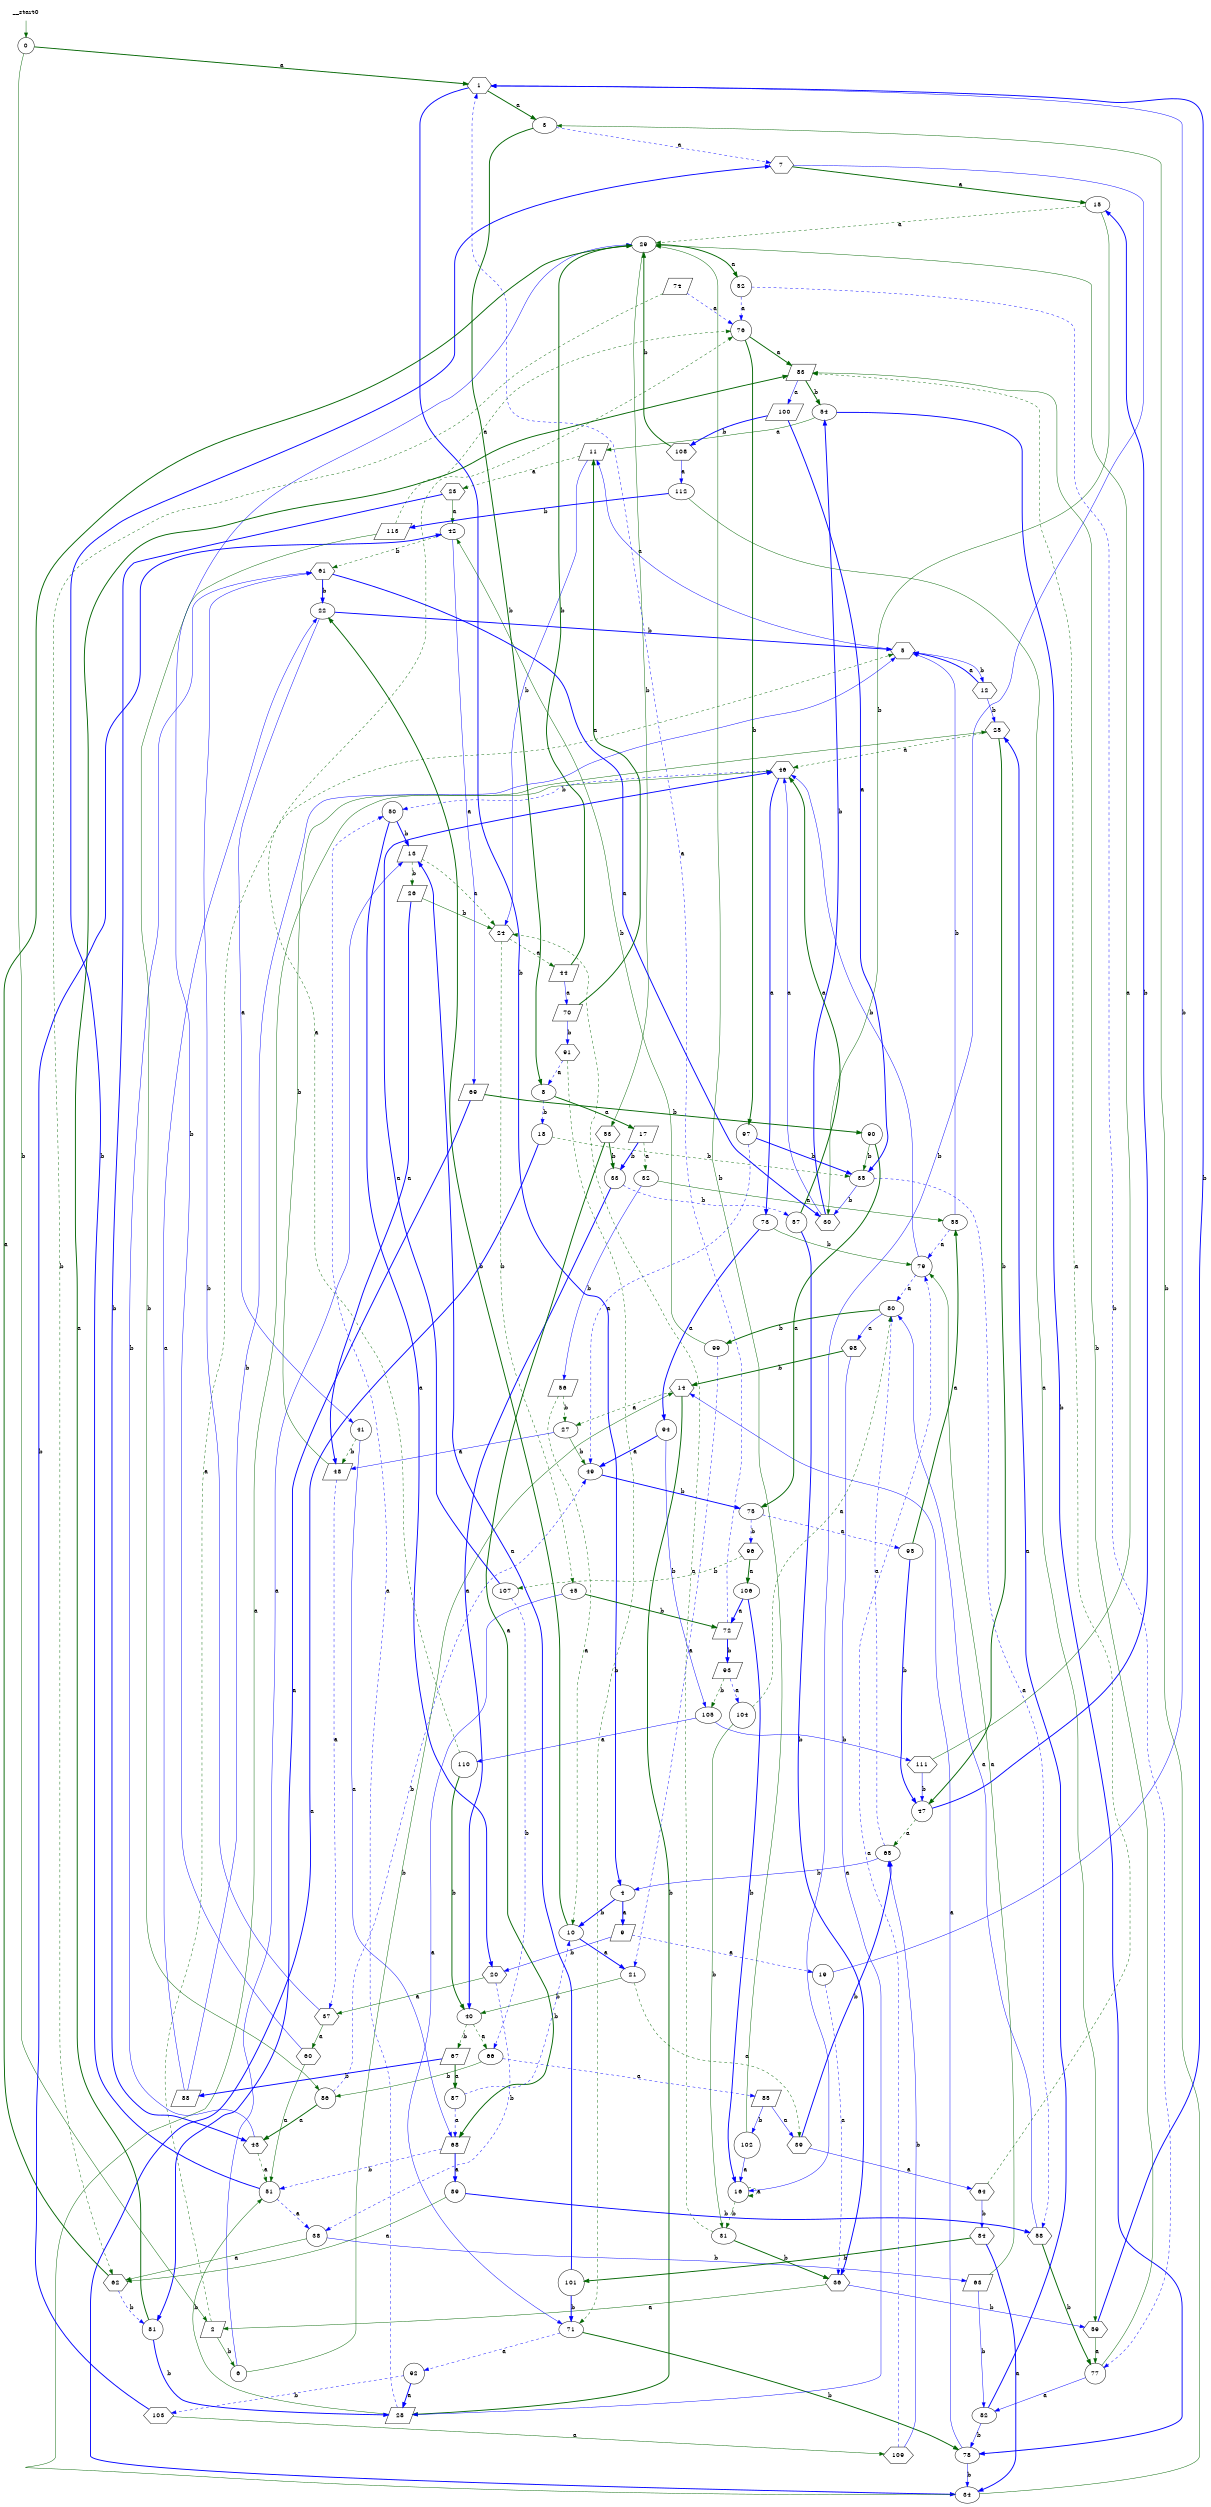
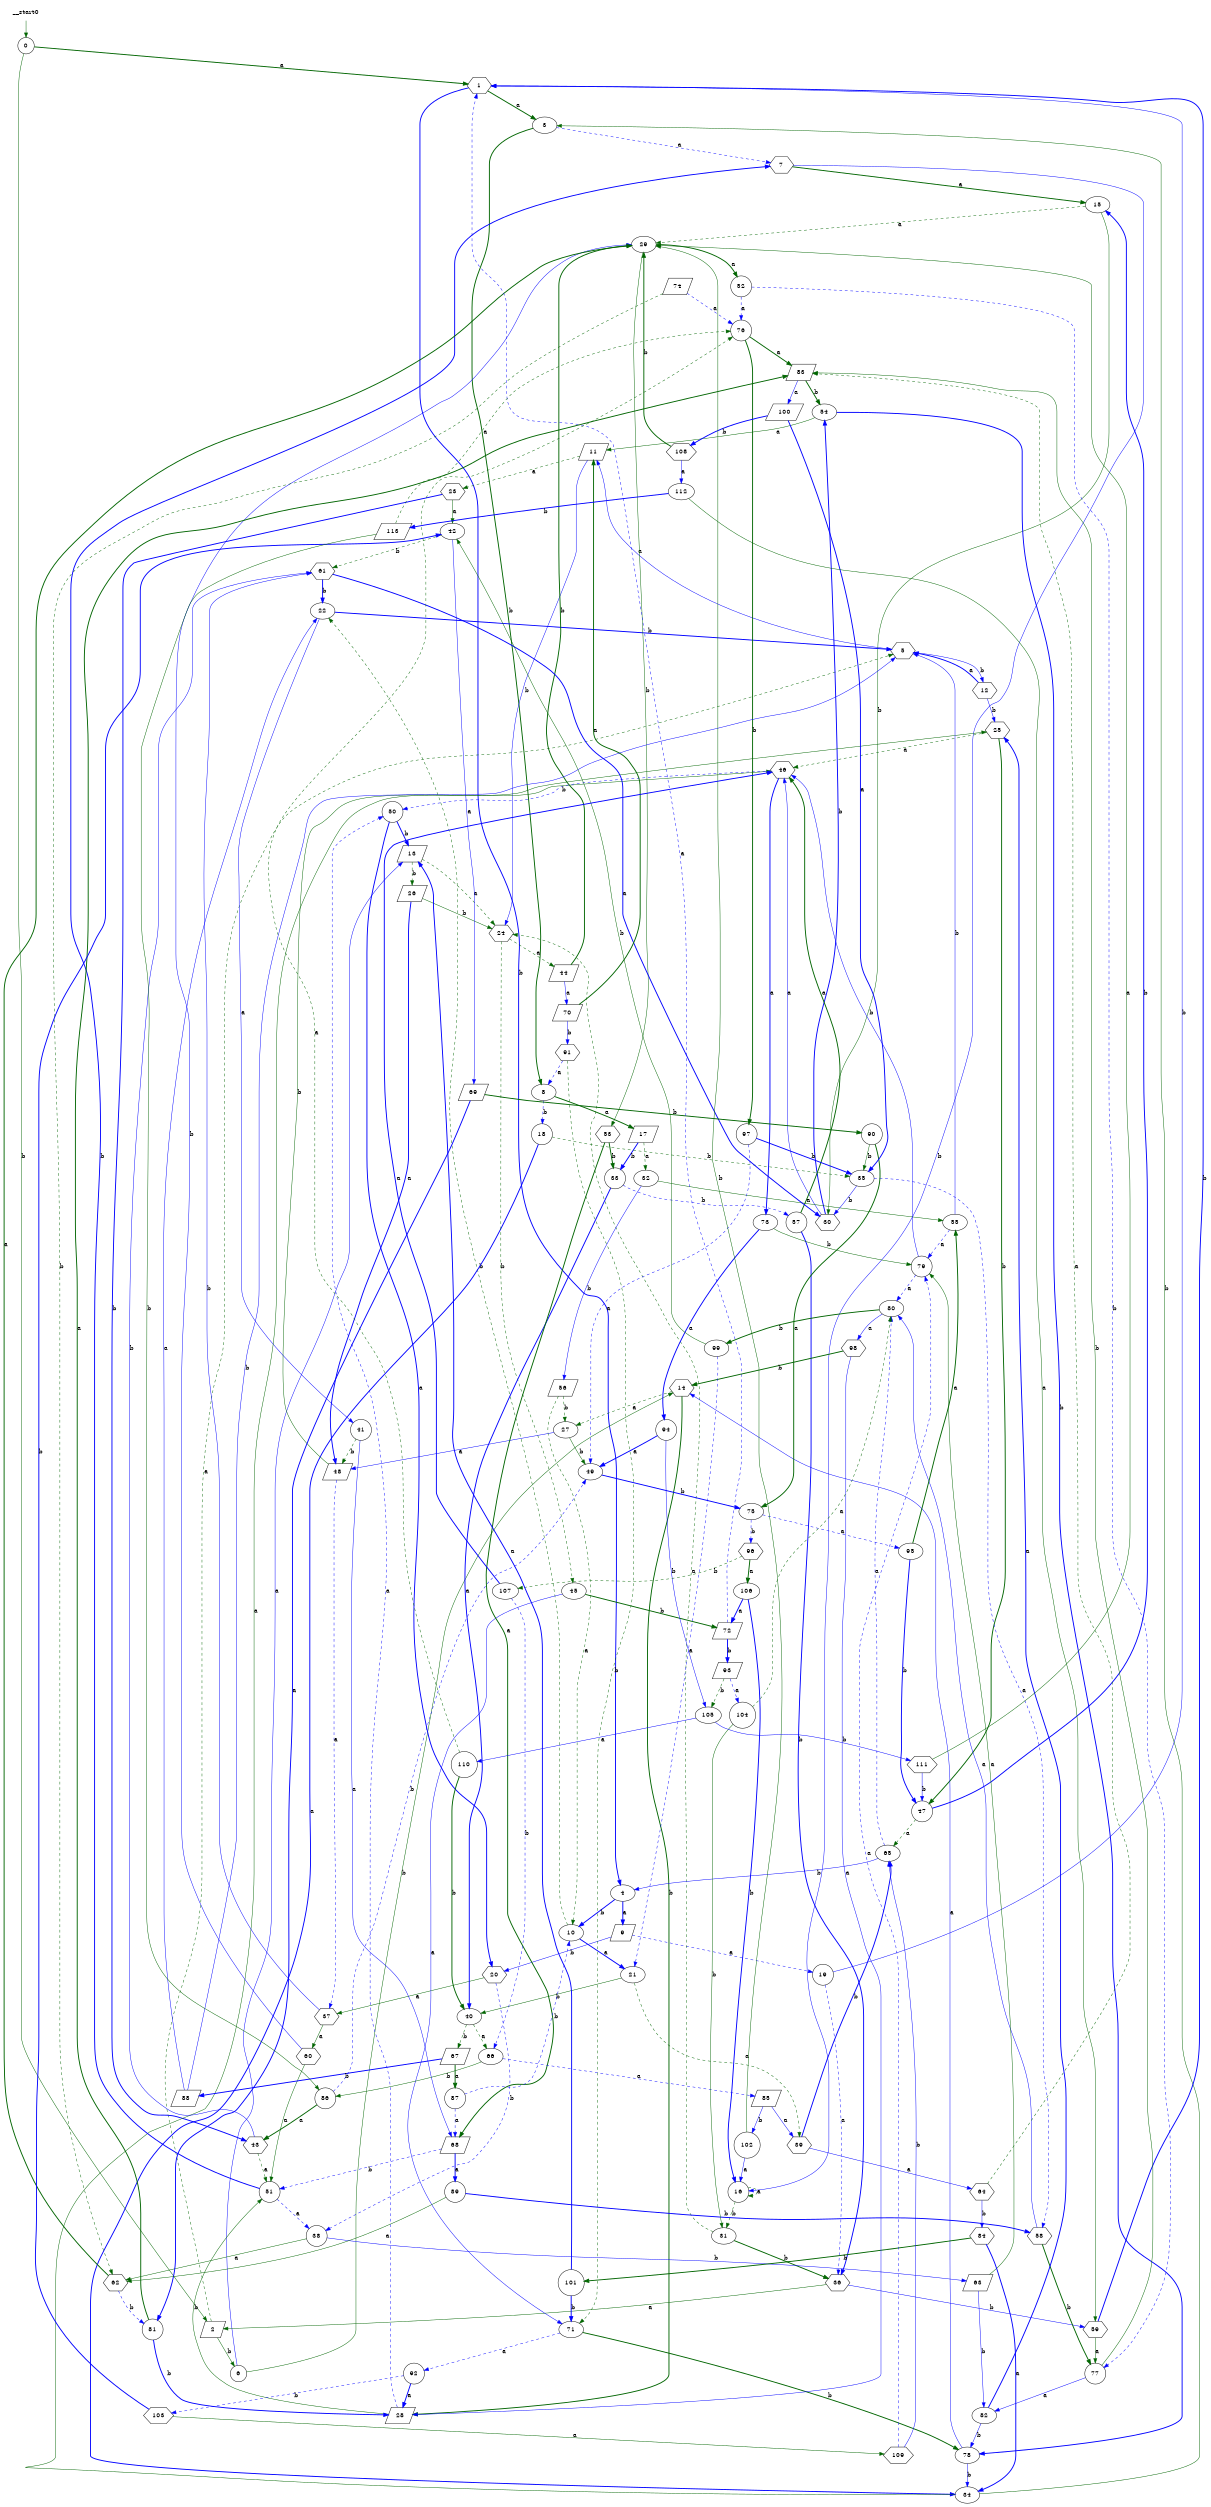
(475, 1261) -> (475, 1261)
